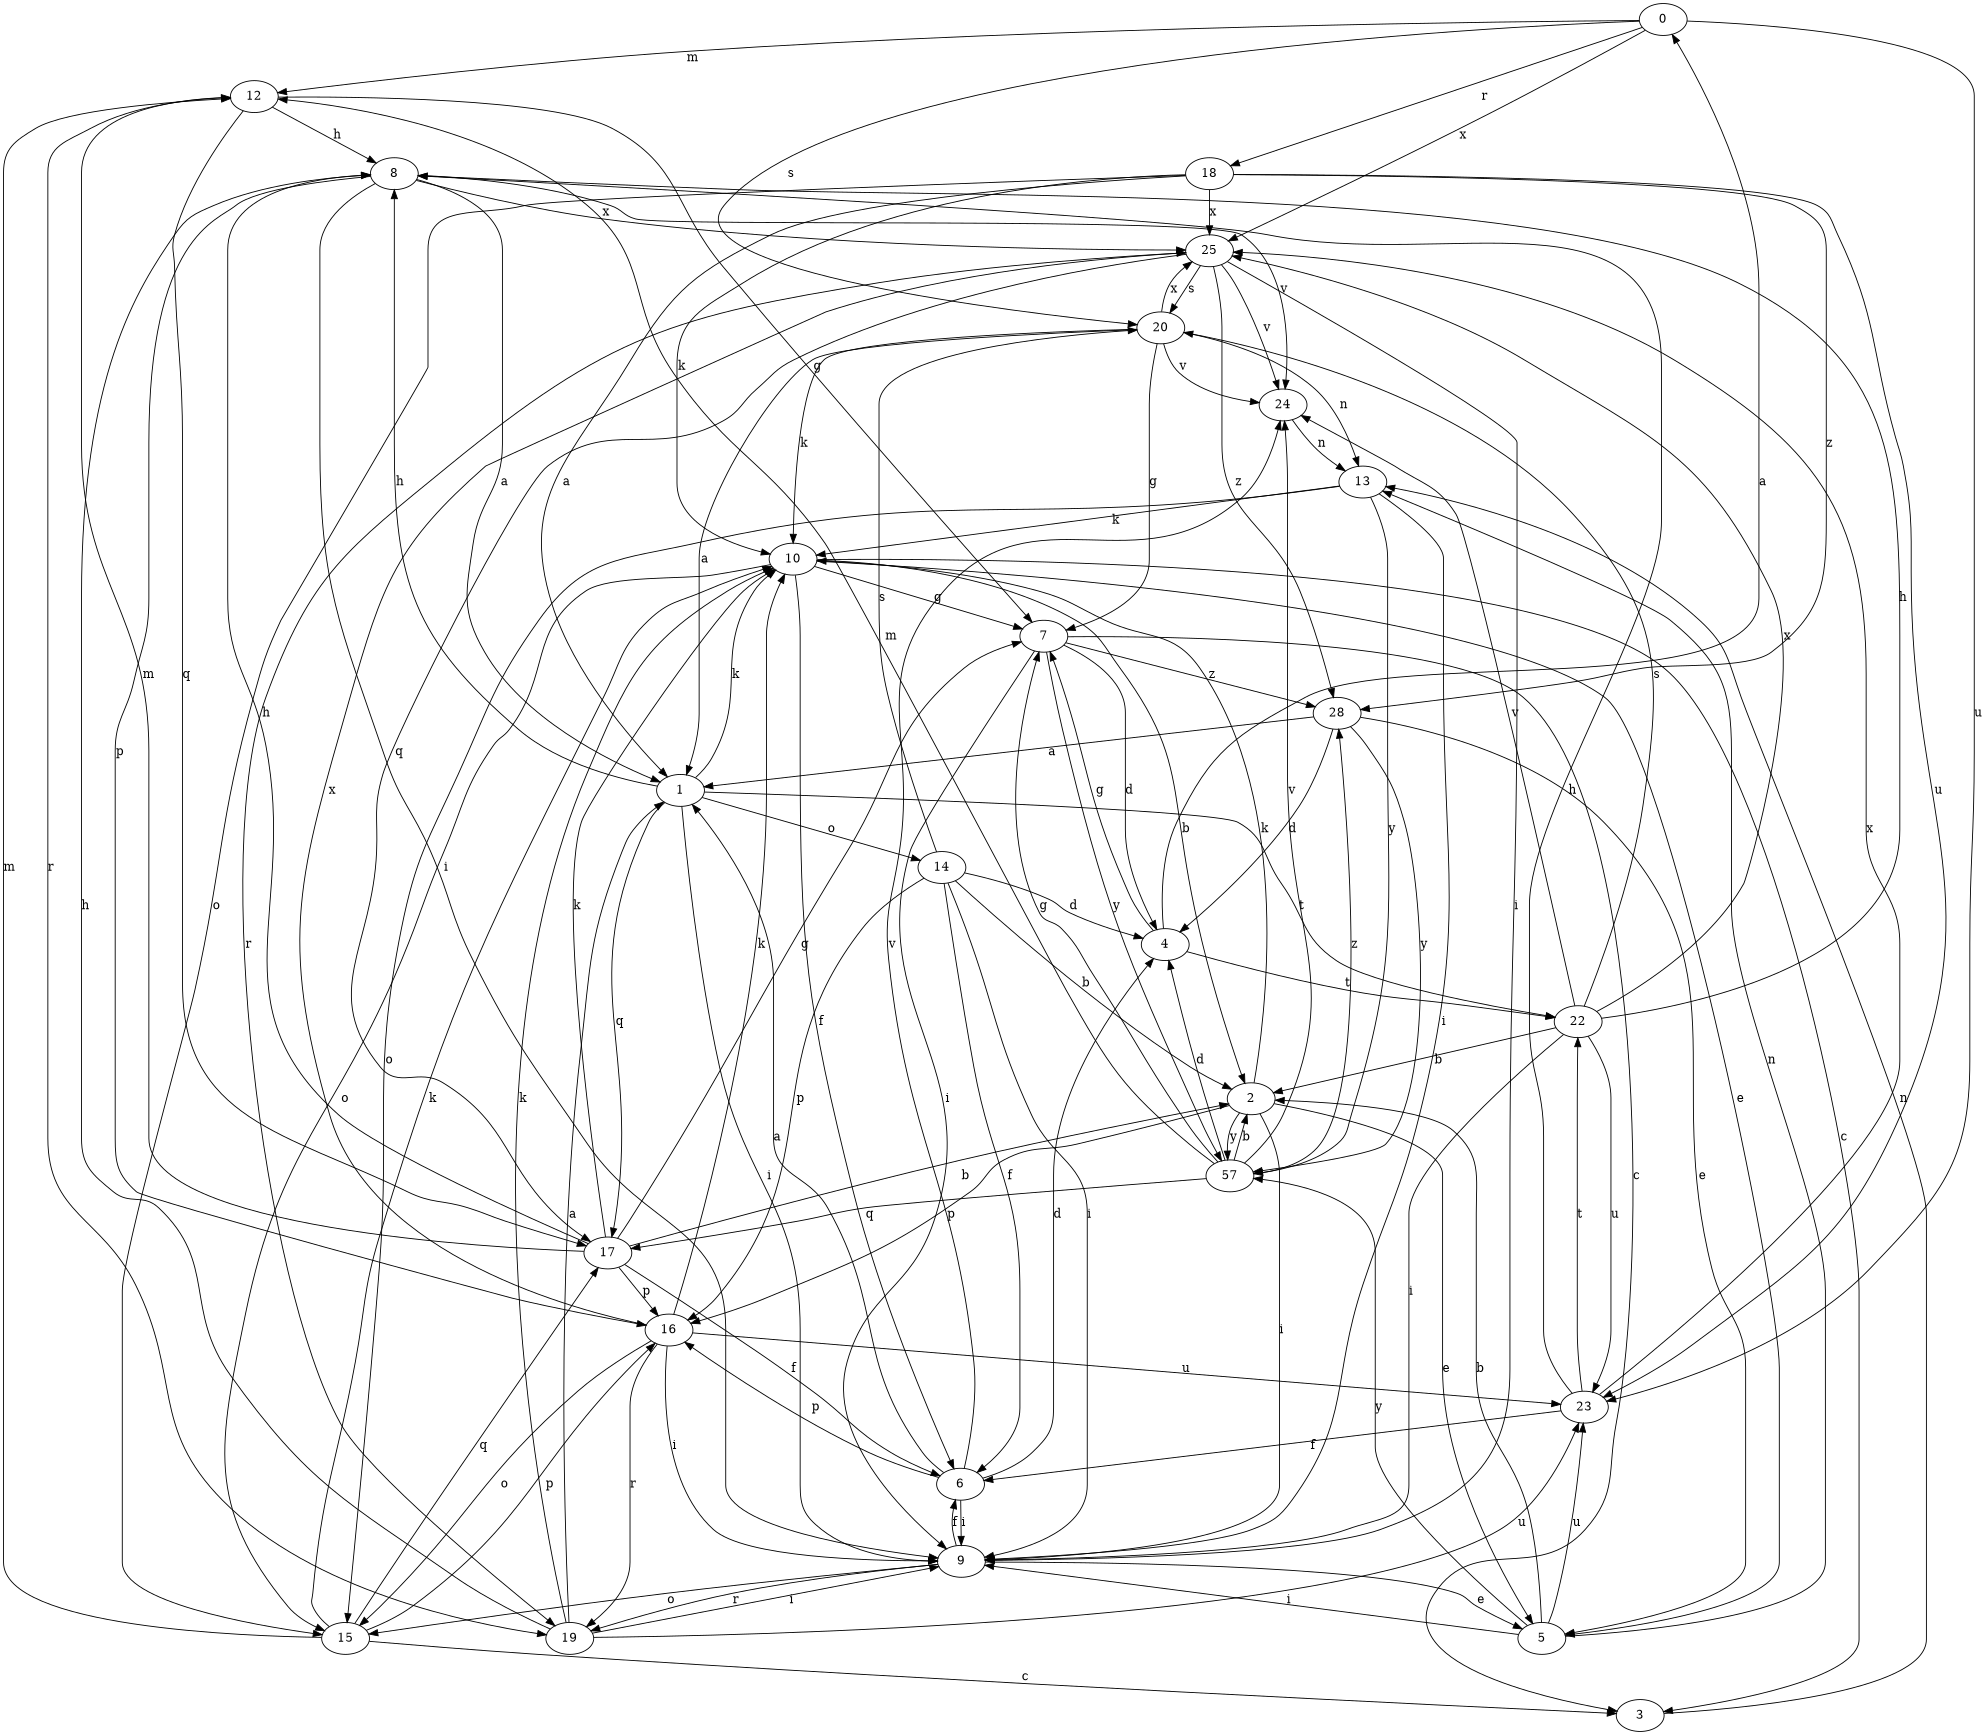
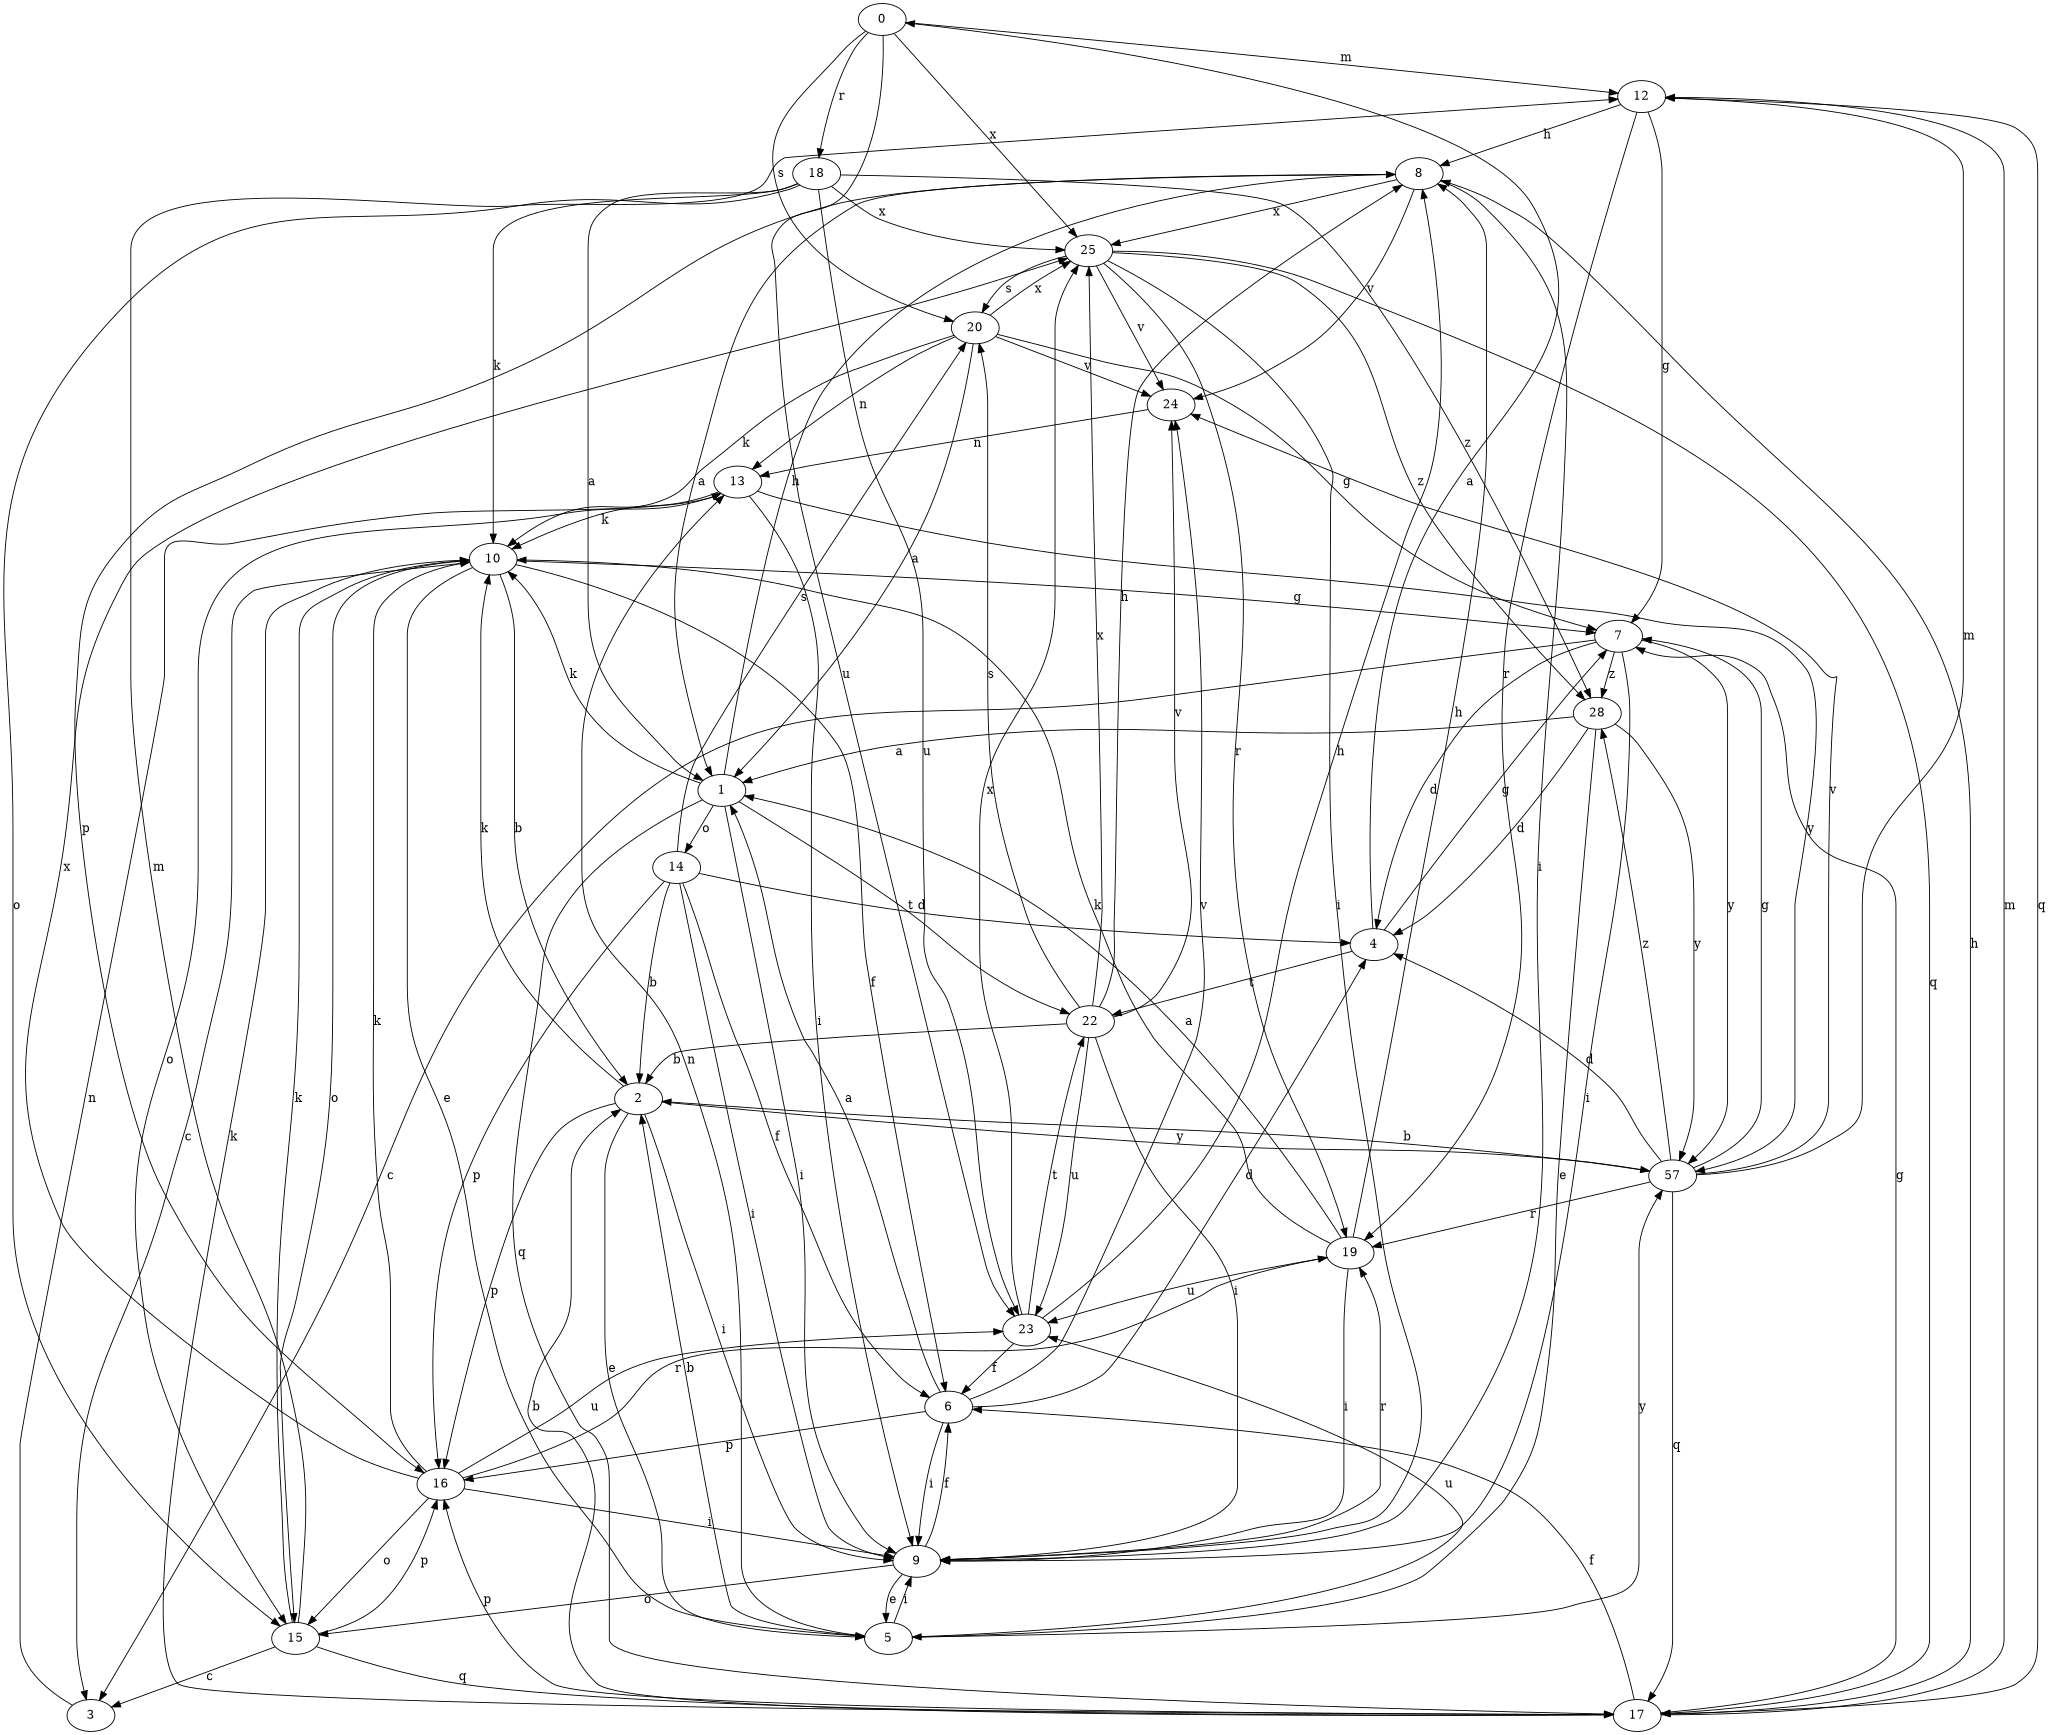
none -> (1516, 1213)
